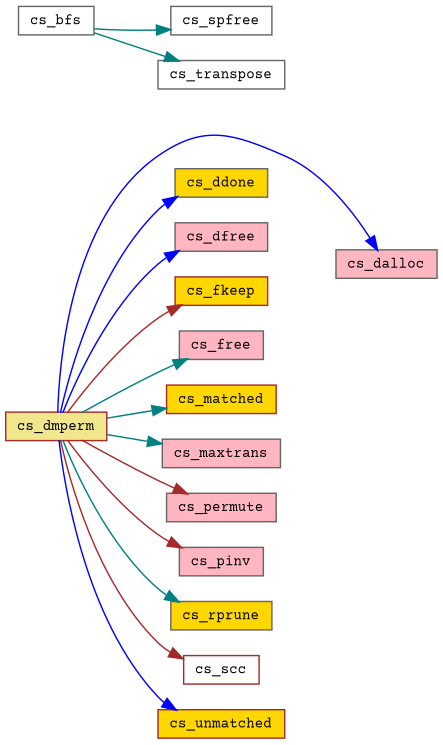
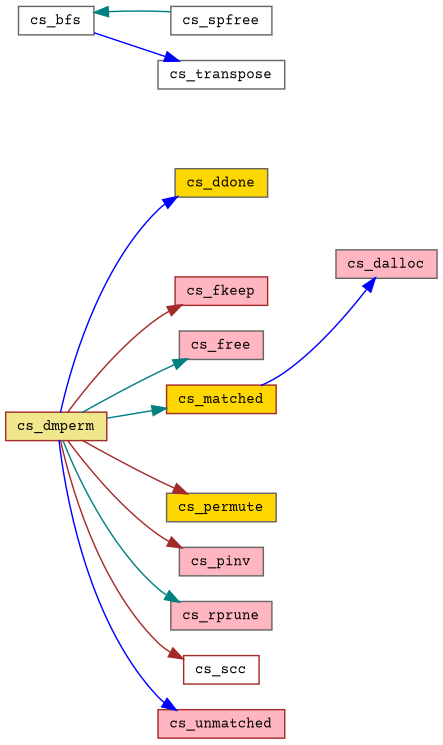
(125, 30) -> (140, 11)
(130, 45) -> (130, 45)
(147, 166) -> (319, 344)
(221, 237) -> none
(221, 291) -> (221, 291)
(221, 453) -> none
(221, 508) -> (221, 508)
(221, 616) -> (221, 616)
(221, 724) -> (221, 724)
